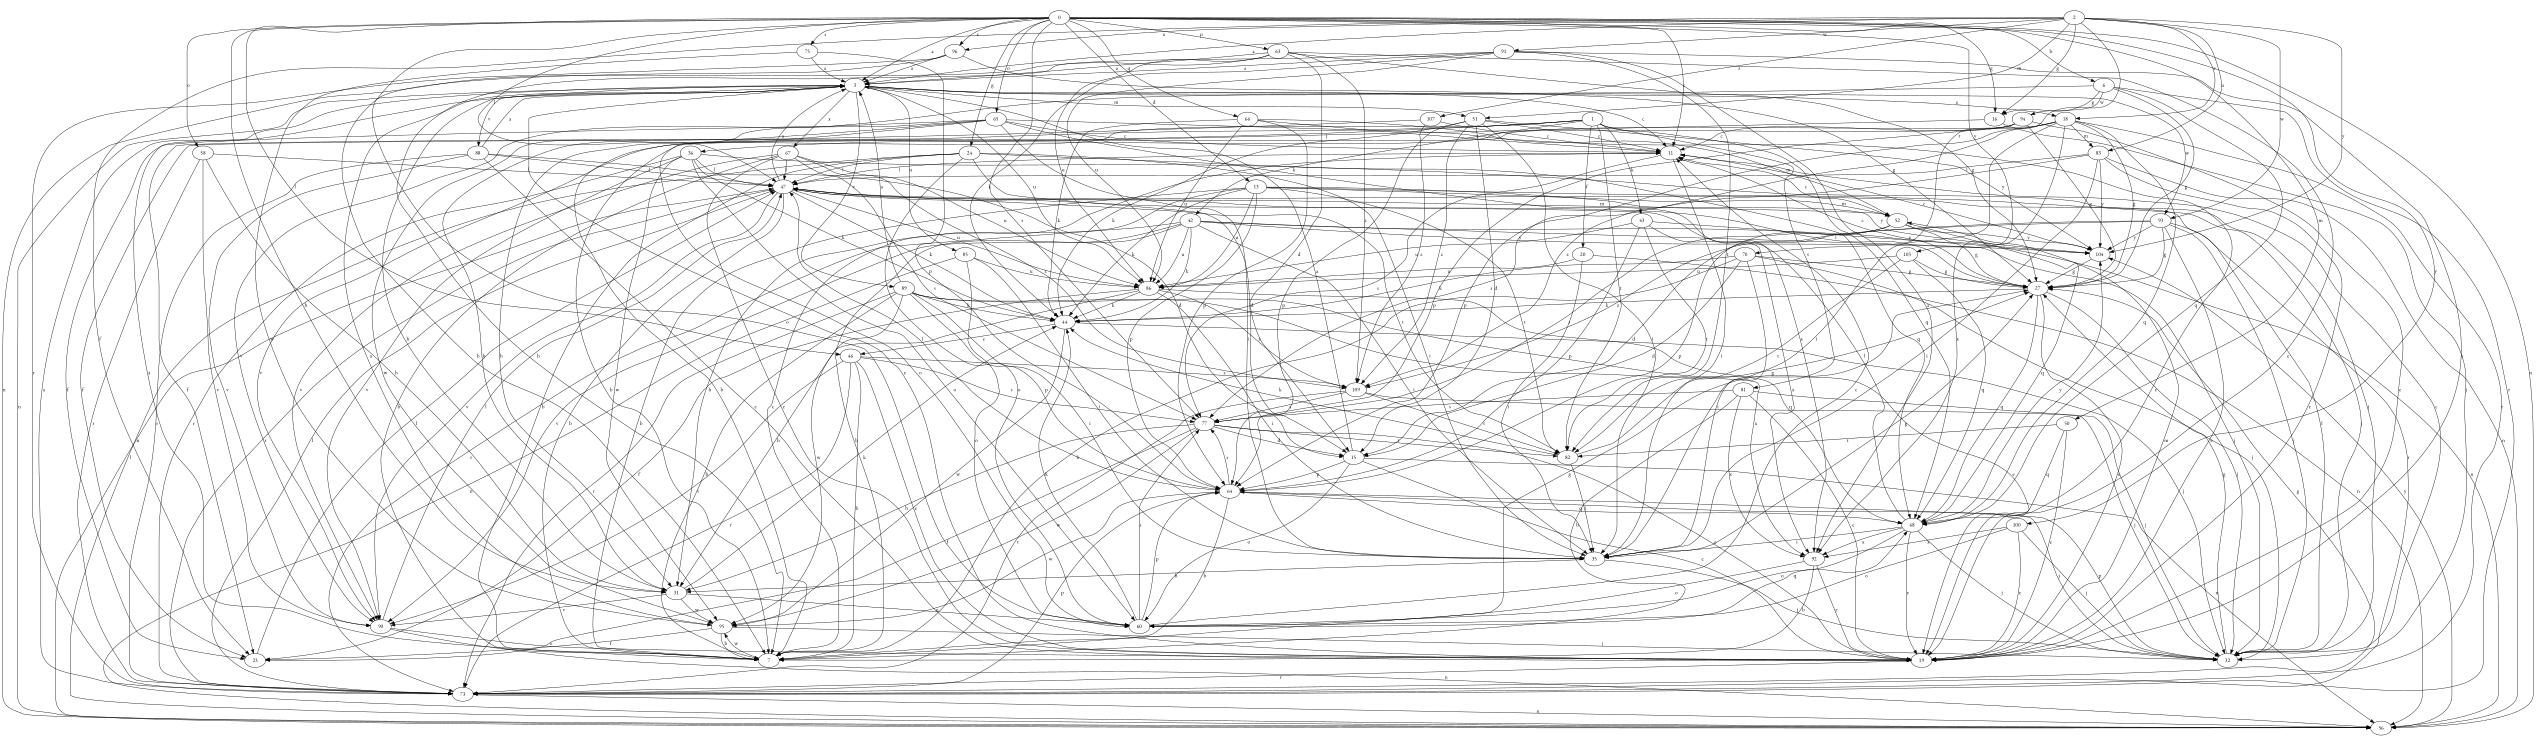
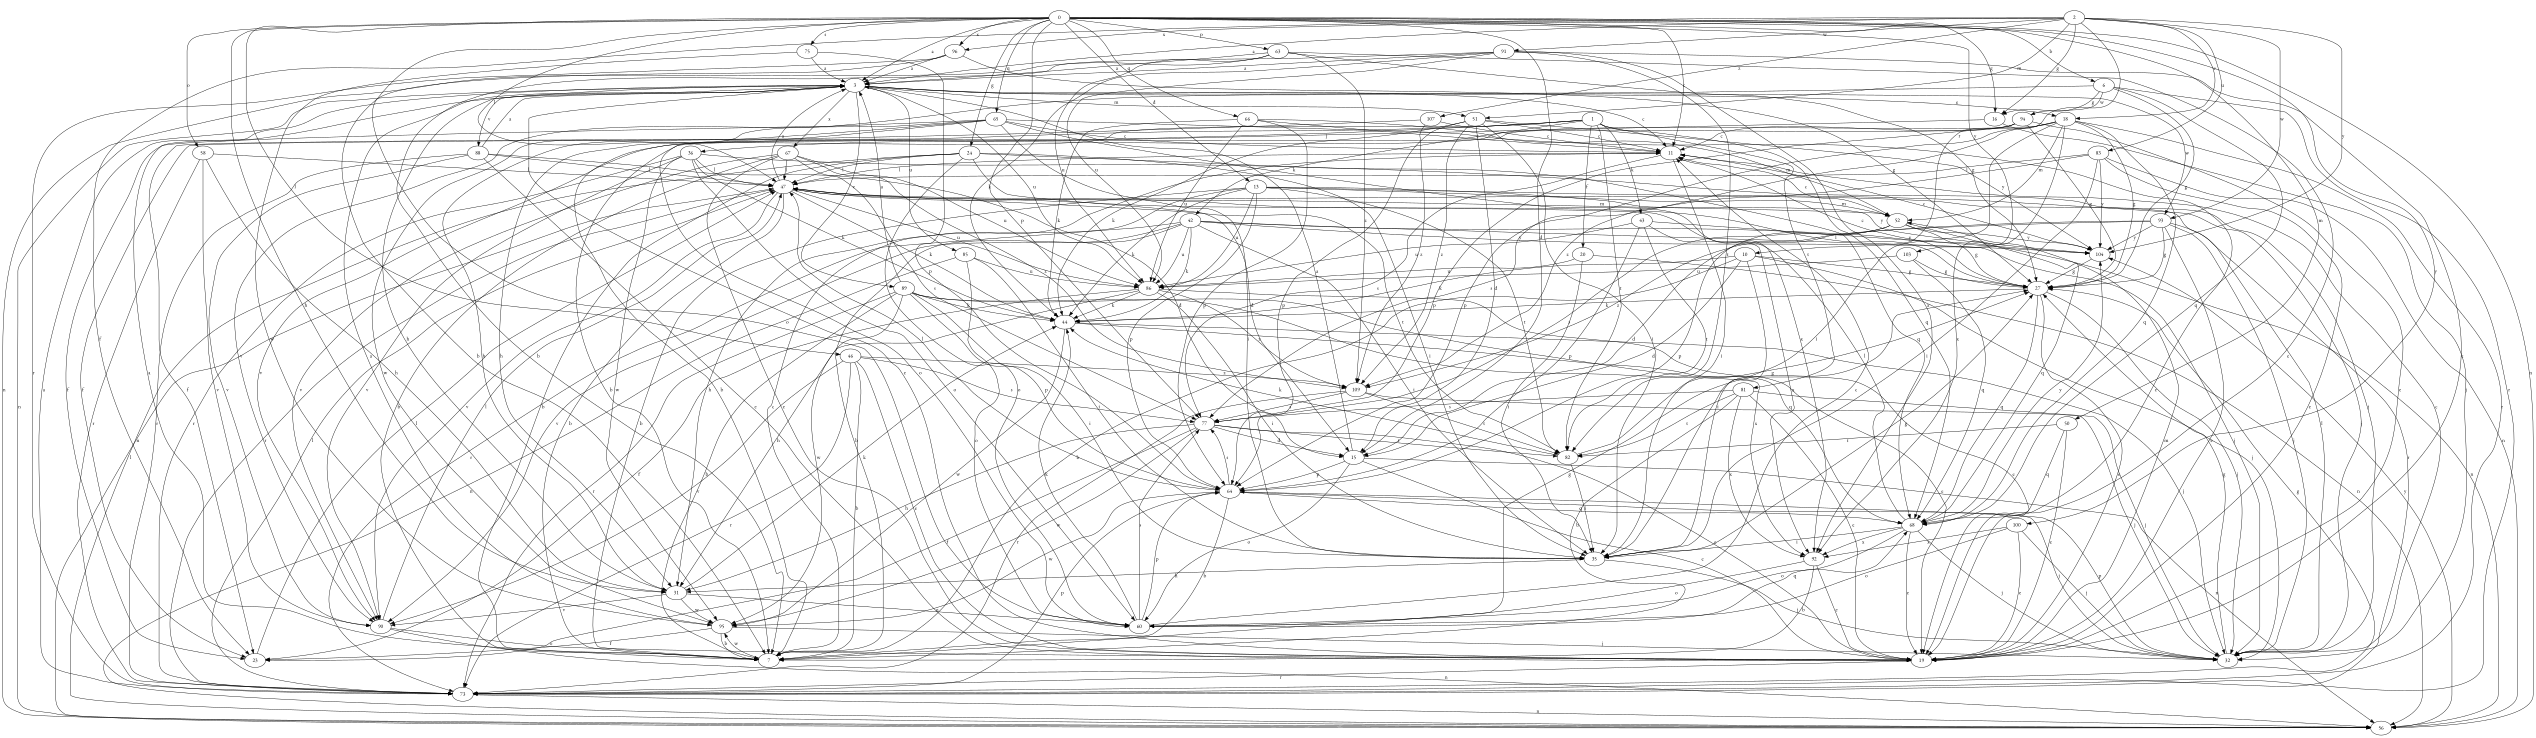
(1008, 68) -> (1008, 68)
(2081, 135) -> (2016, 191)
(1023, 221) -> (1023, 221)
(1745, 254) -> (1745, 254)
(1289, 258) -> (1537, 65)
(964, 339) -> (1634, 366)
(1743, 367) -> (1661, 431)
